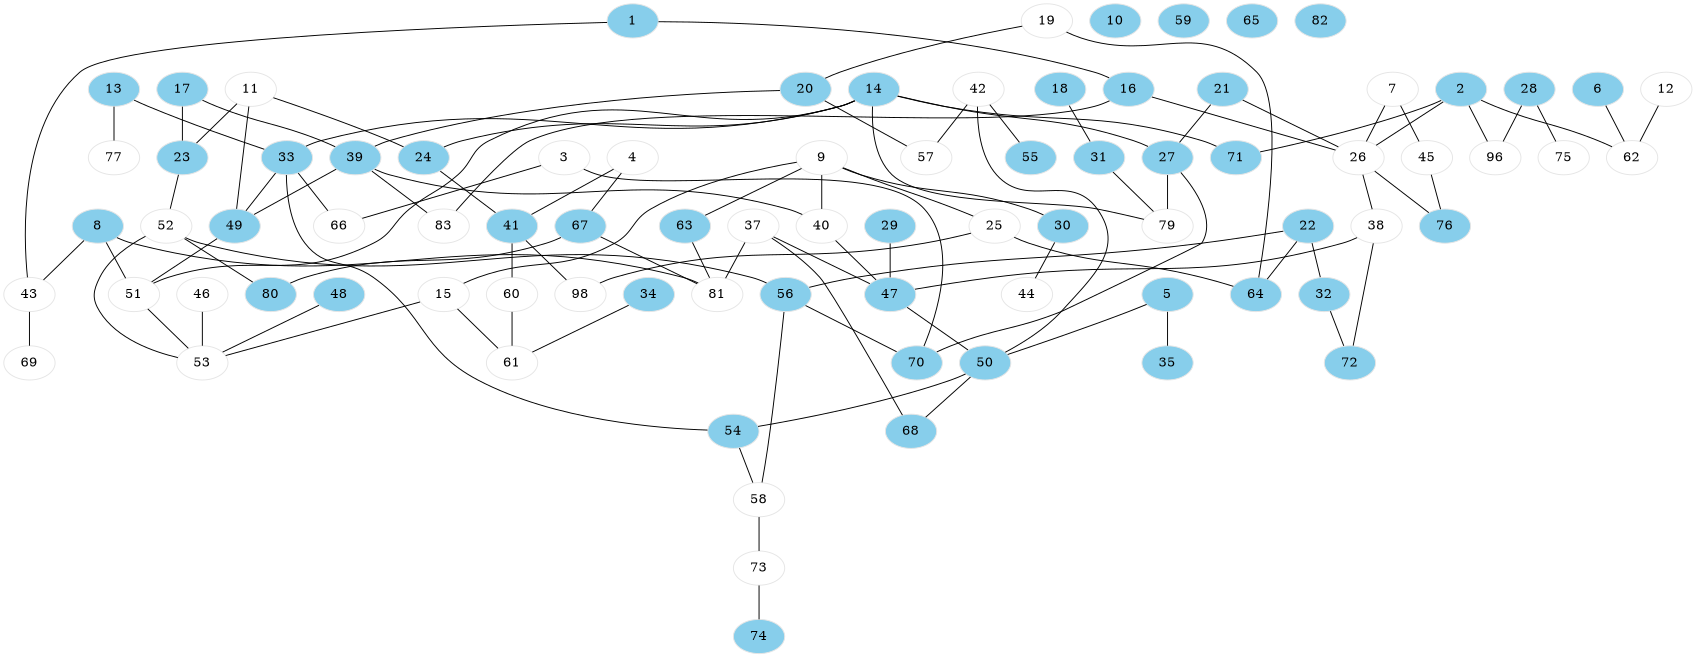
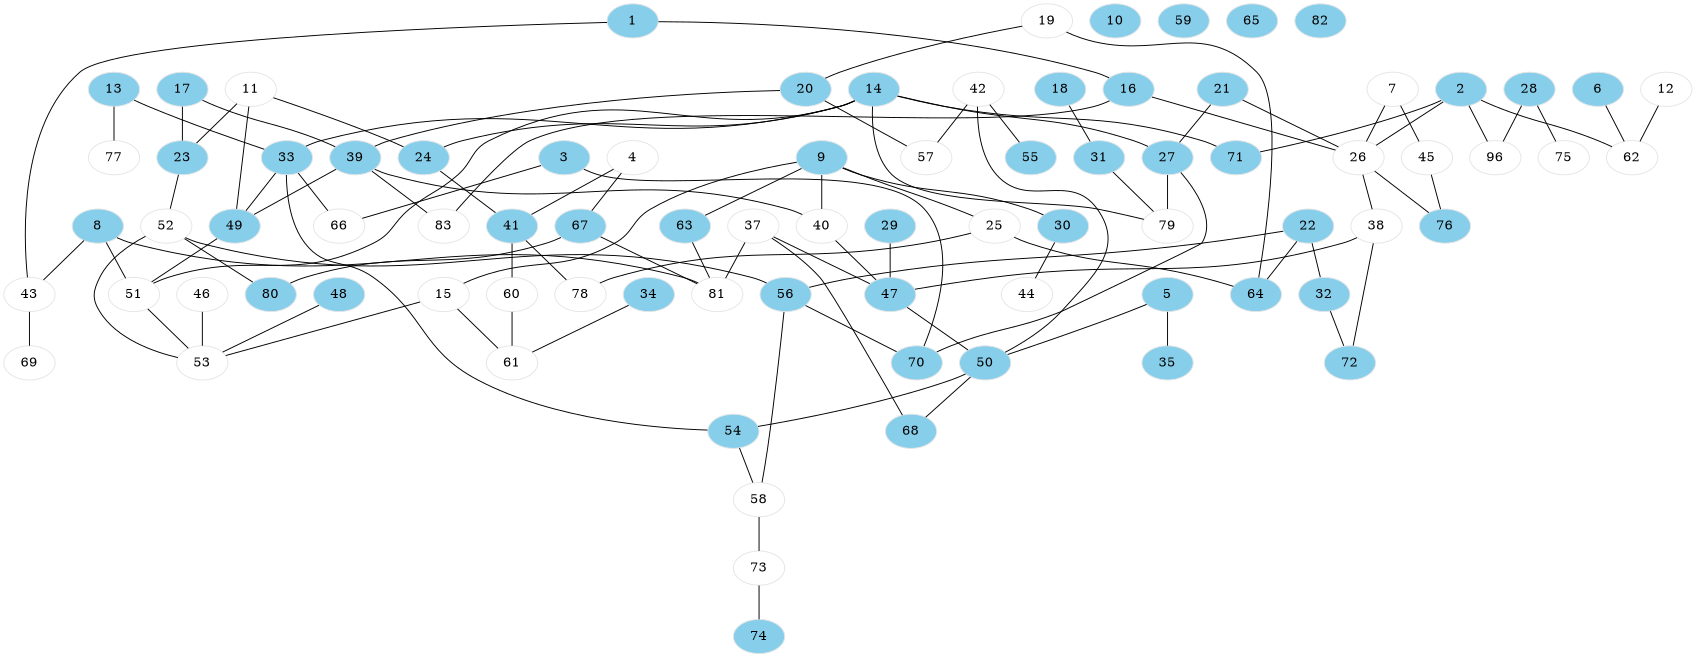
(564, 158) -> (564, 158)
(822, 158) -> (822, 158)
(580, 294) -> (580, 294)
